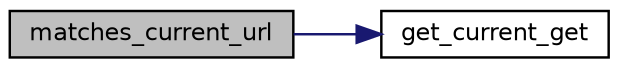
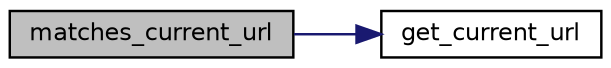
(495, 34) -> (491, 34)
